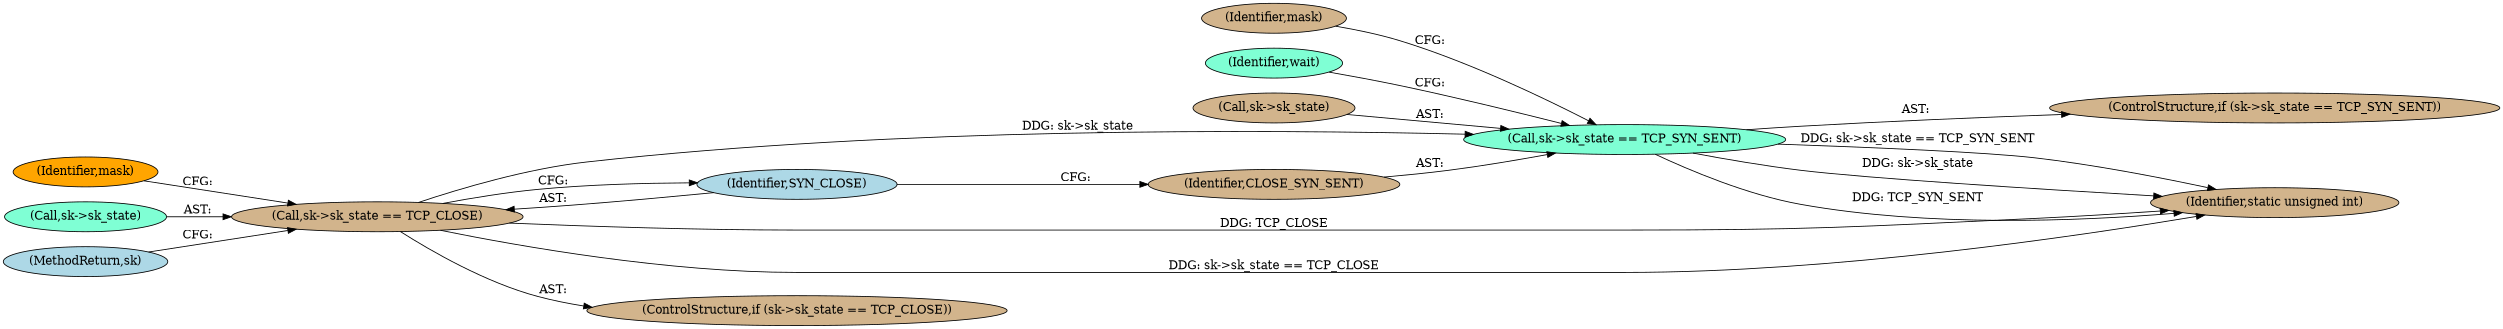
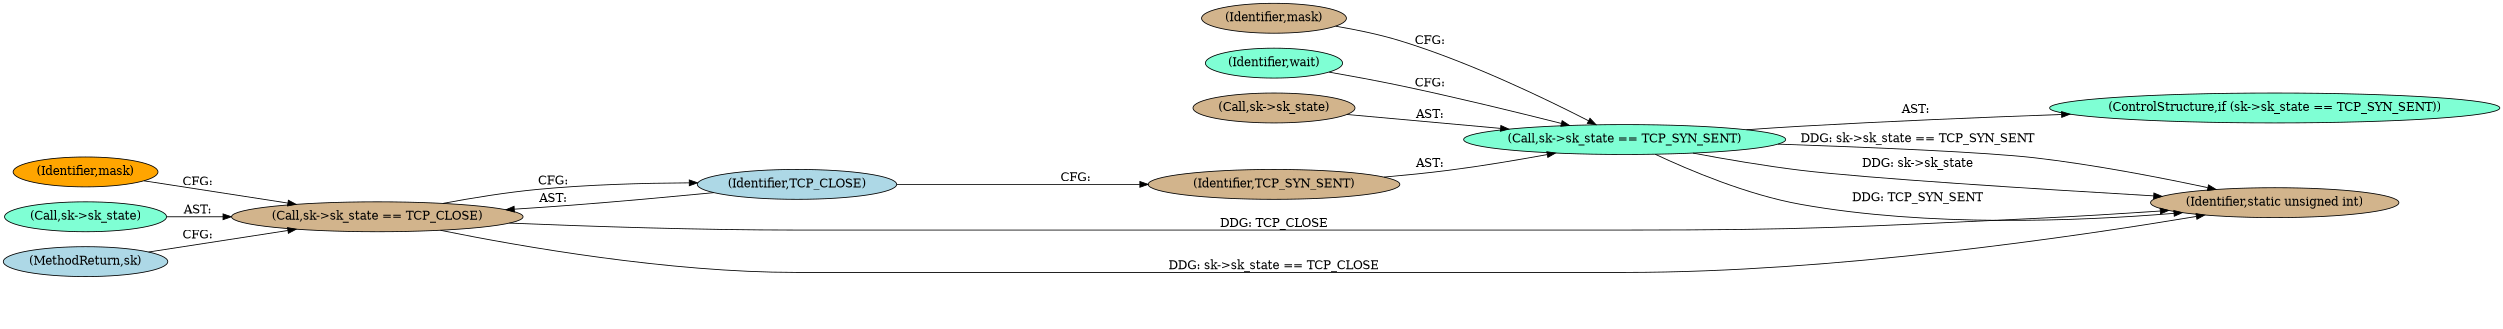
(2275, 108) -> (2275, 108)
(939, 137) -> none
(797, 184) -> (797, 184)
(1274, 184) -> (1274, 184)
(797, 311) -> none
